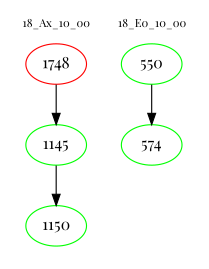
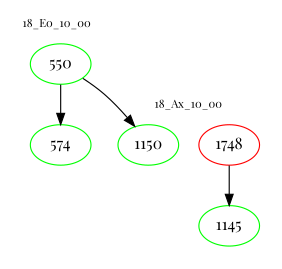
(56, 180) -> (116, 105)
